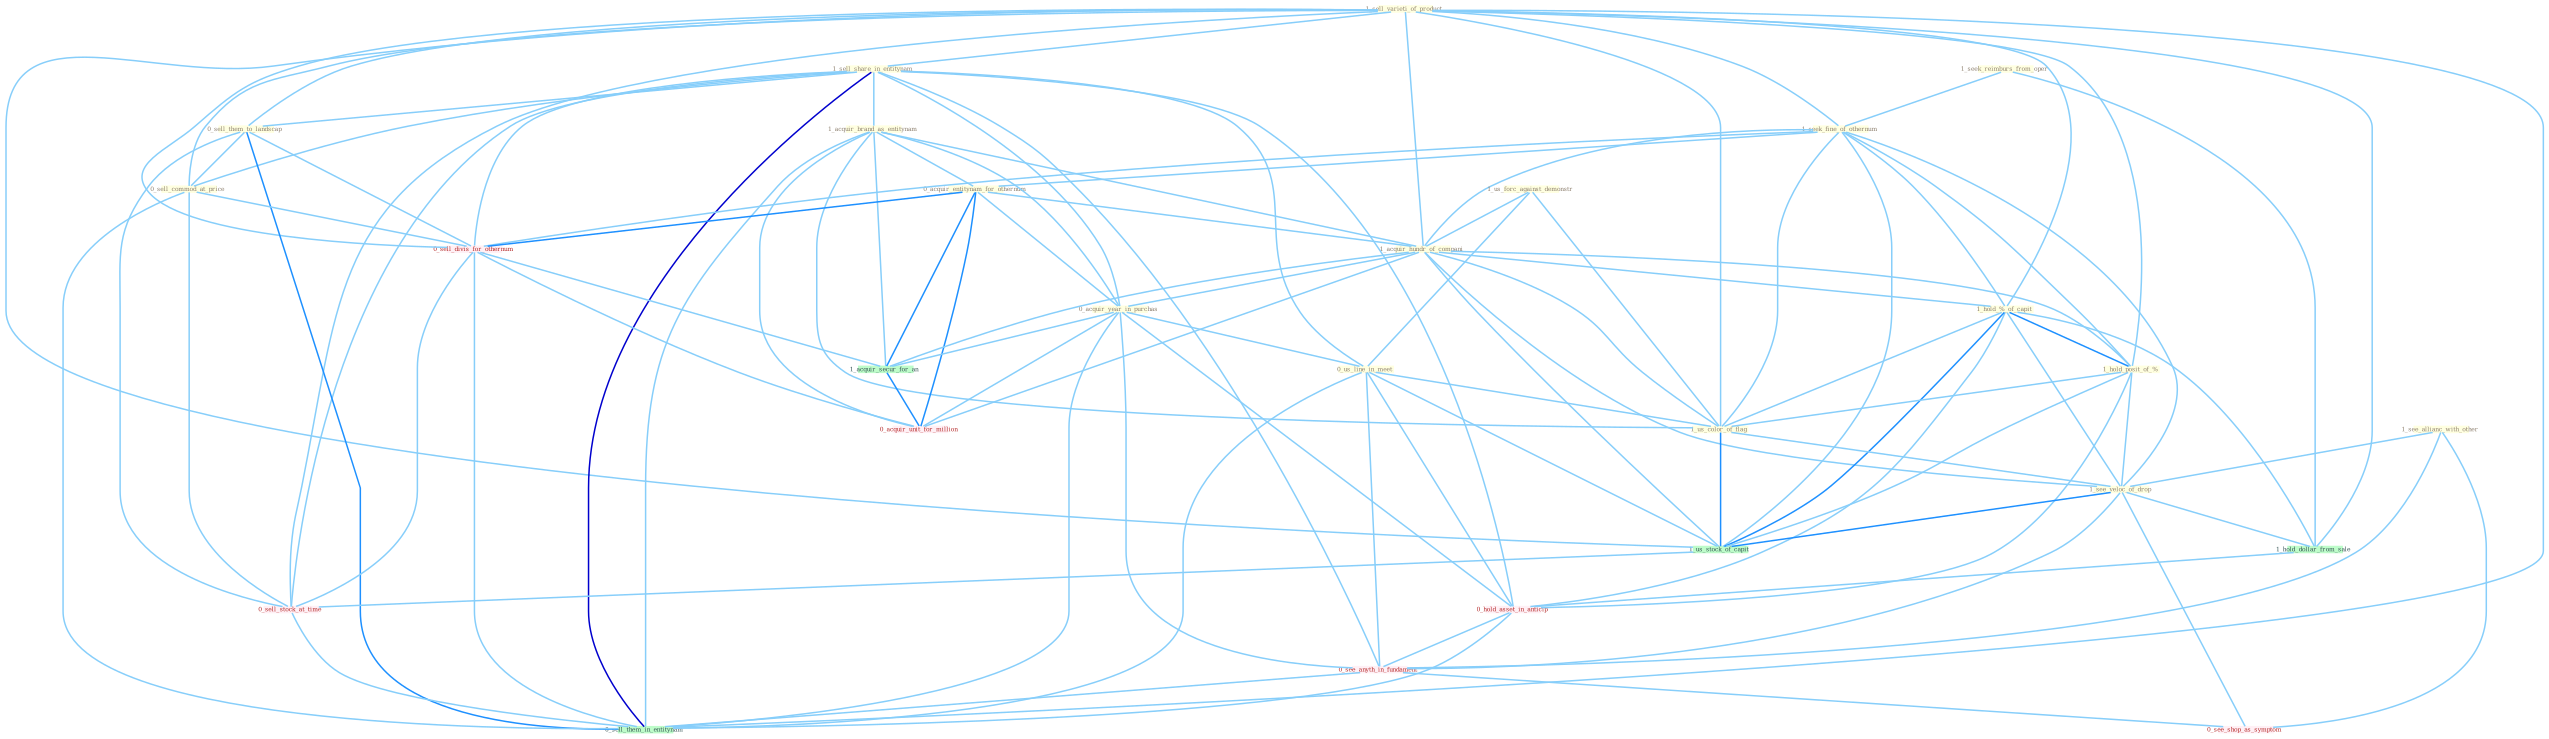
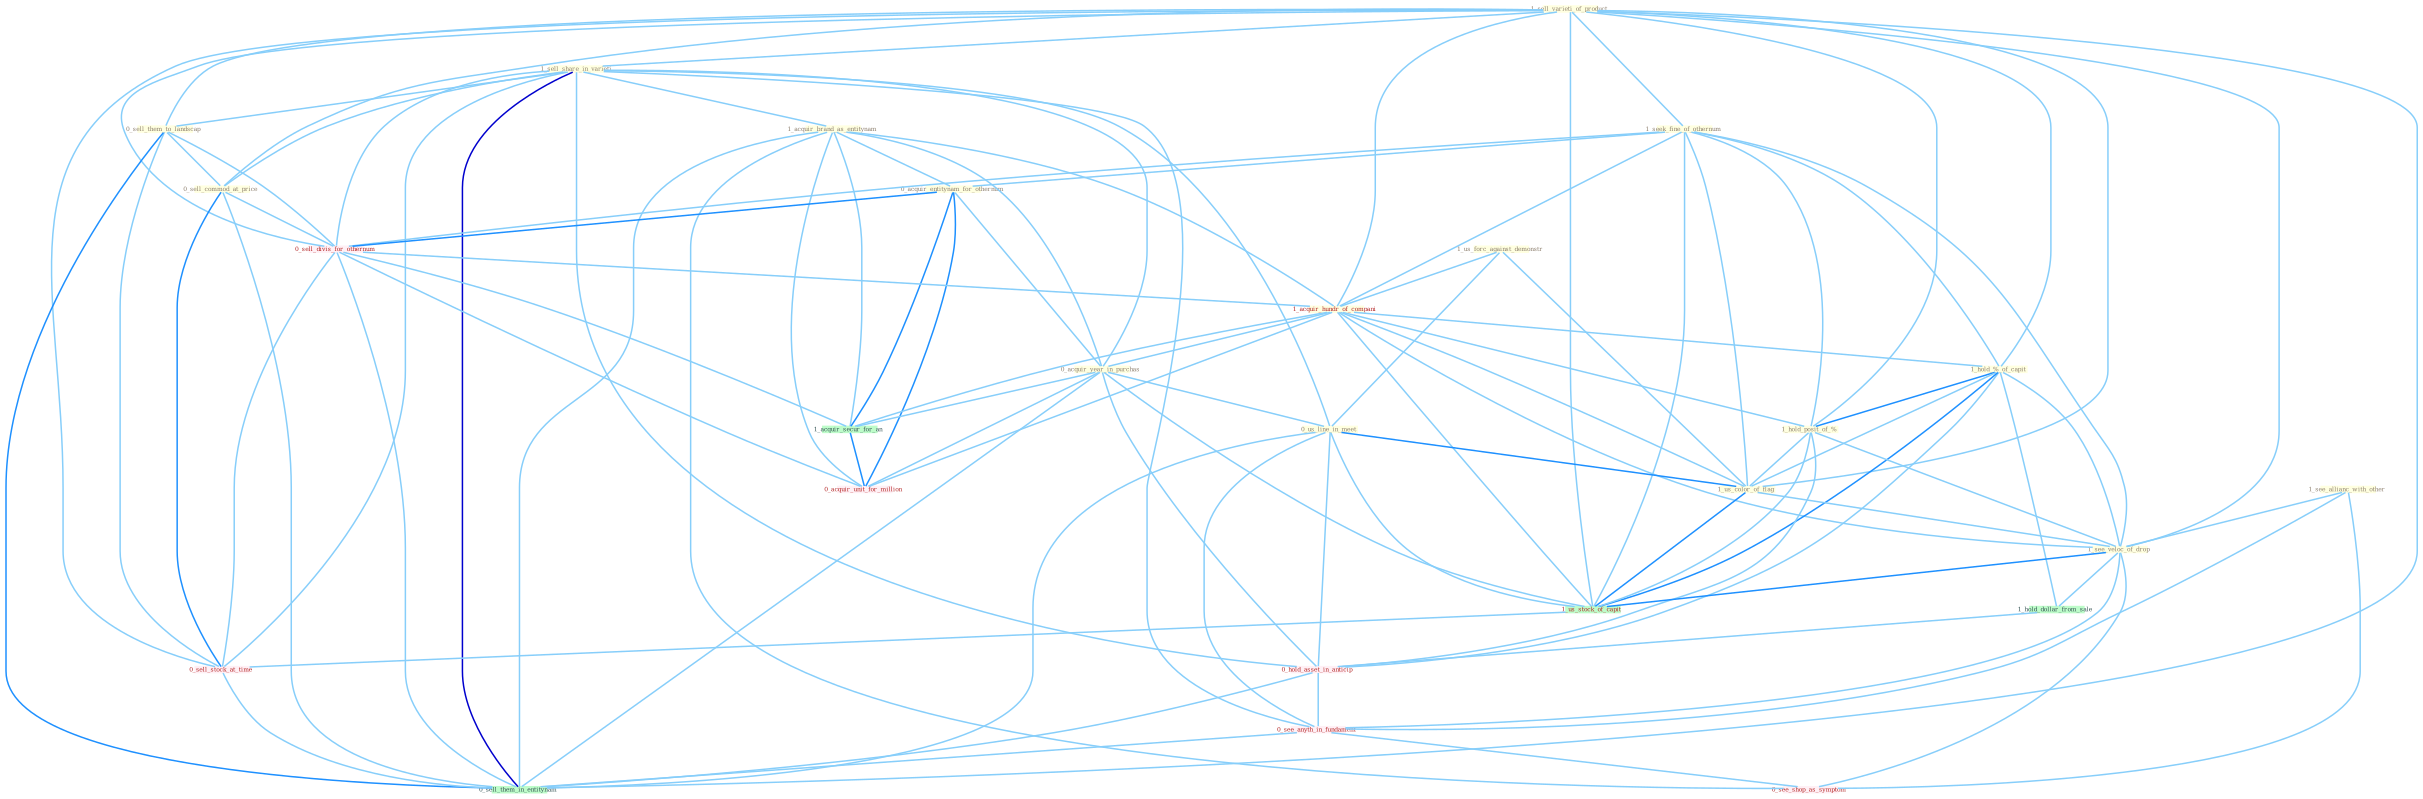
(2128, 50) -> (2196, 83)
(874, 69) -> (577, 69)
(2006, 69) -> none
(1200, 219) -> (836, 279)
(1423, 249) -> (1336, 309)
(1543, 399) -> (1539, 459)
(1107, 411) -> (960, 719)
(189, 421) -> (177, 429)
(1721, 550) -> (1593, 610)
(1128, 558) -> (1342, 526)
